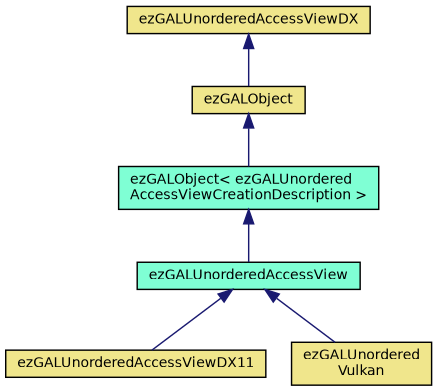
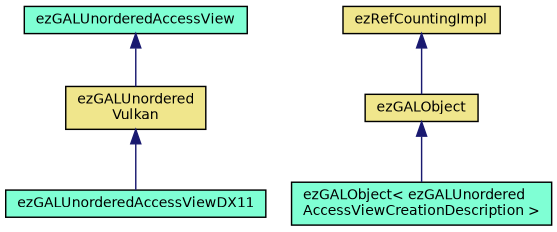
(249, 20) -> (422, 20)
(249, 243) -> none
(186, 324) -> (136, 167)
(136, 364) -> (136, 204)
